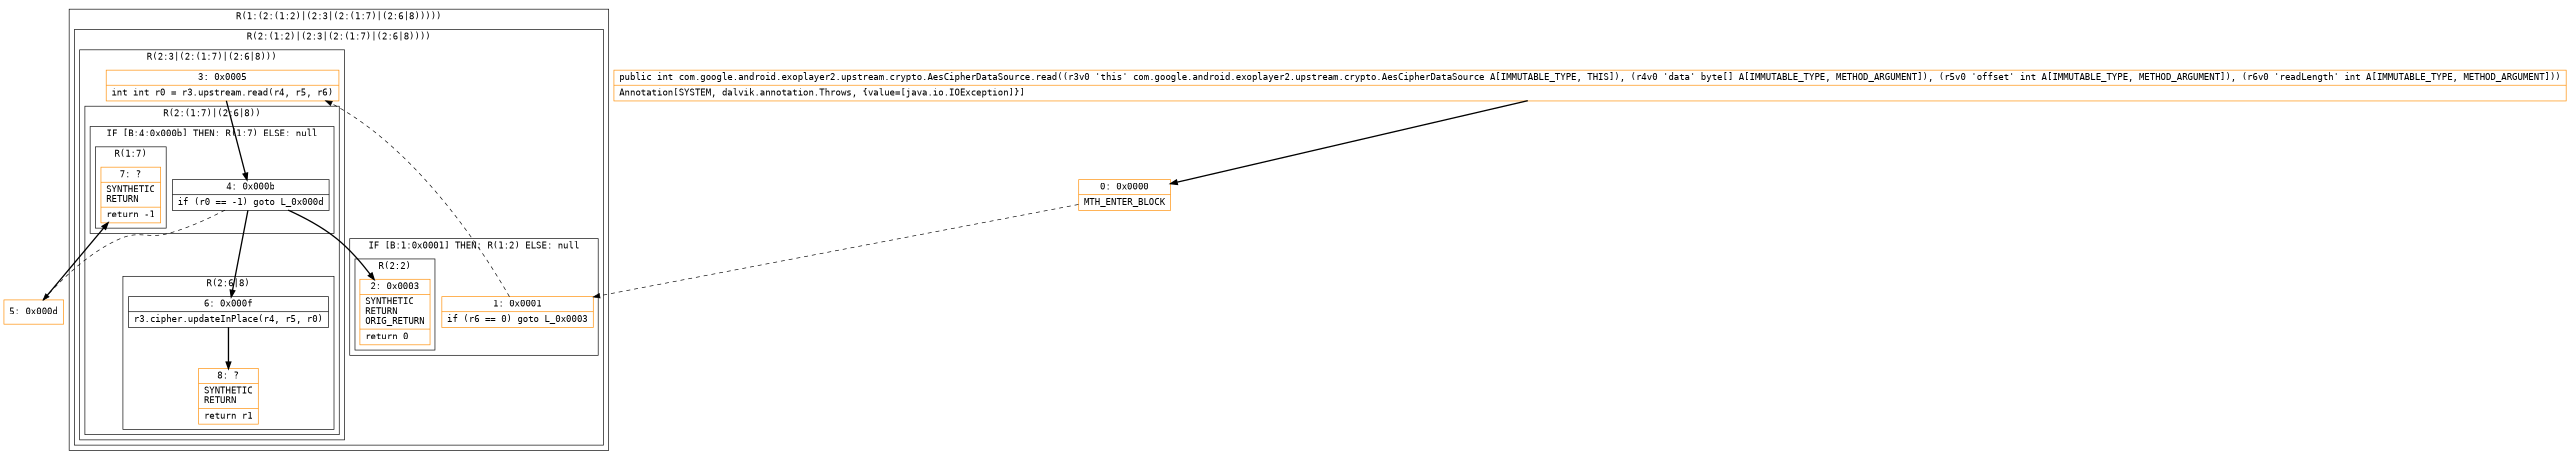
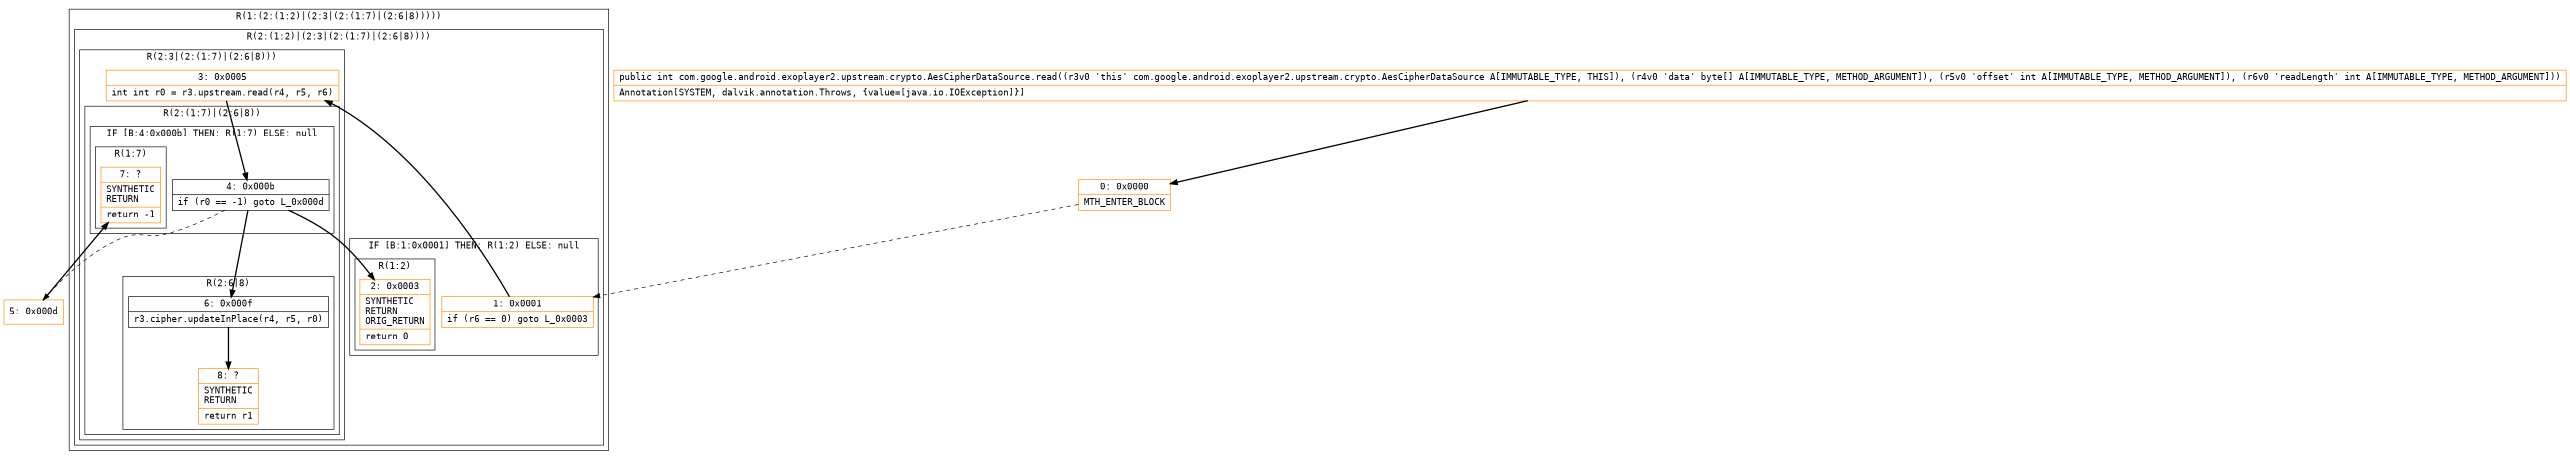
(433, 189) -> (433, 189)
(395, 266) -> (395, 266)
